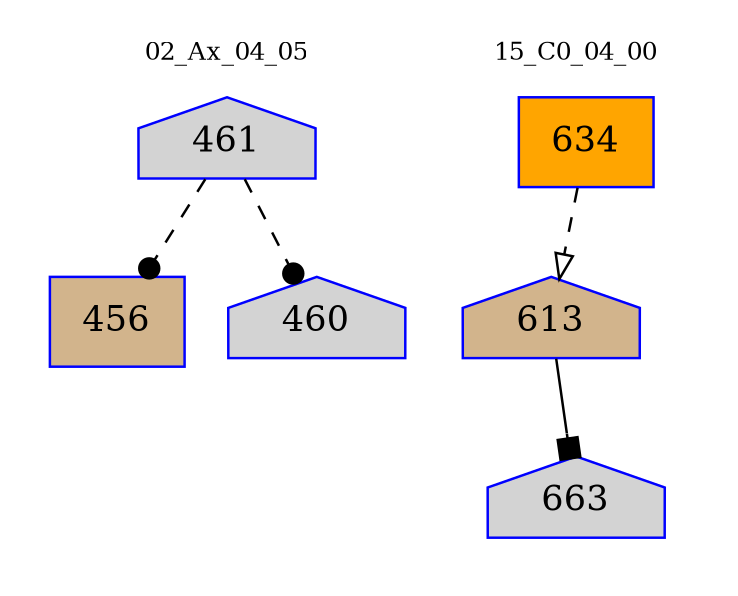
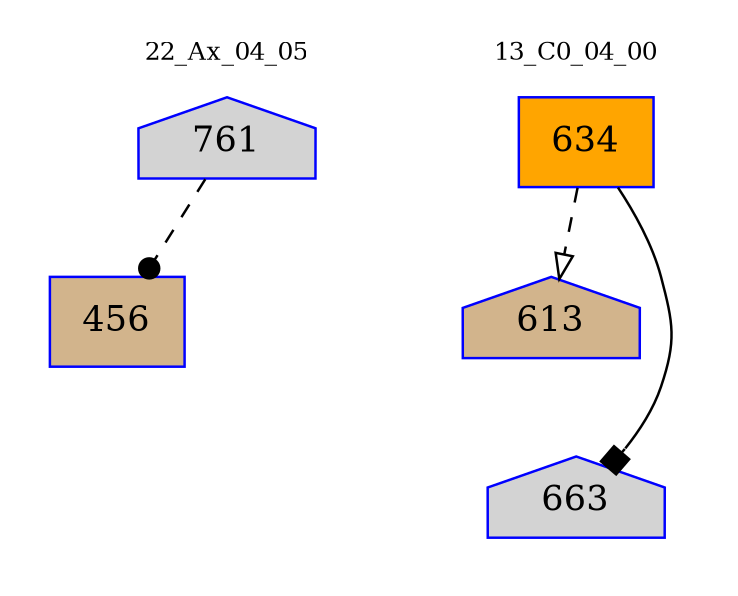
(227, 54) -> (227, 54)
(576, 54) -> (576, 54)
(227, 142) -> (227, 142)
(317, 322) -> none
(562, 396) -> (670, 318)
